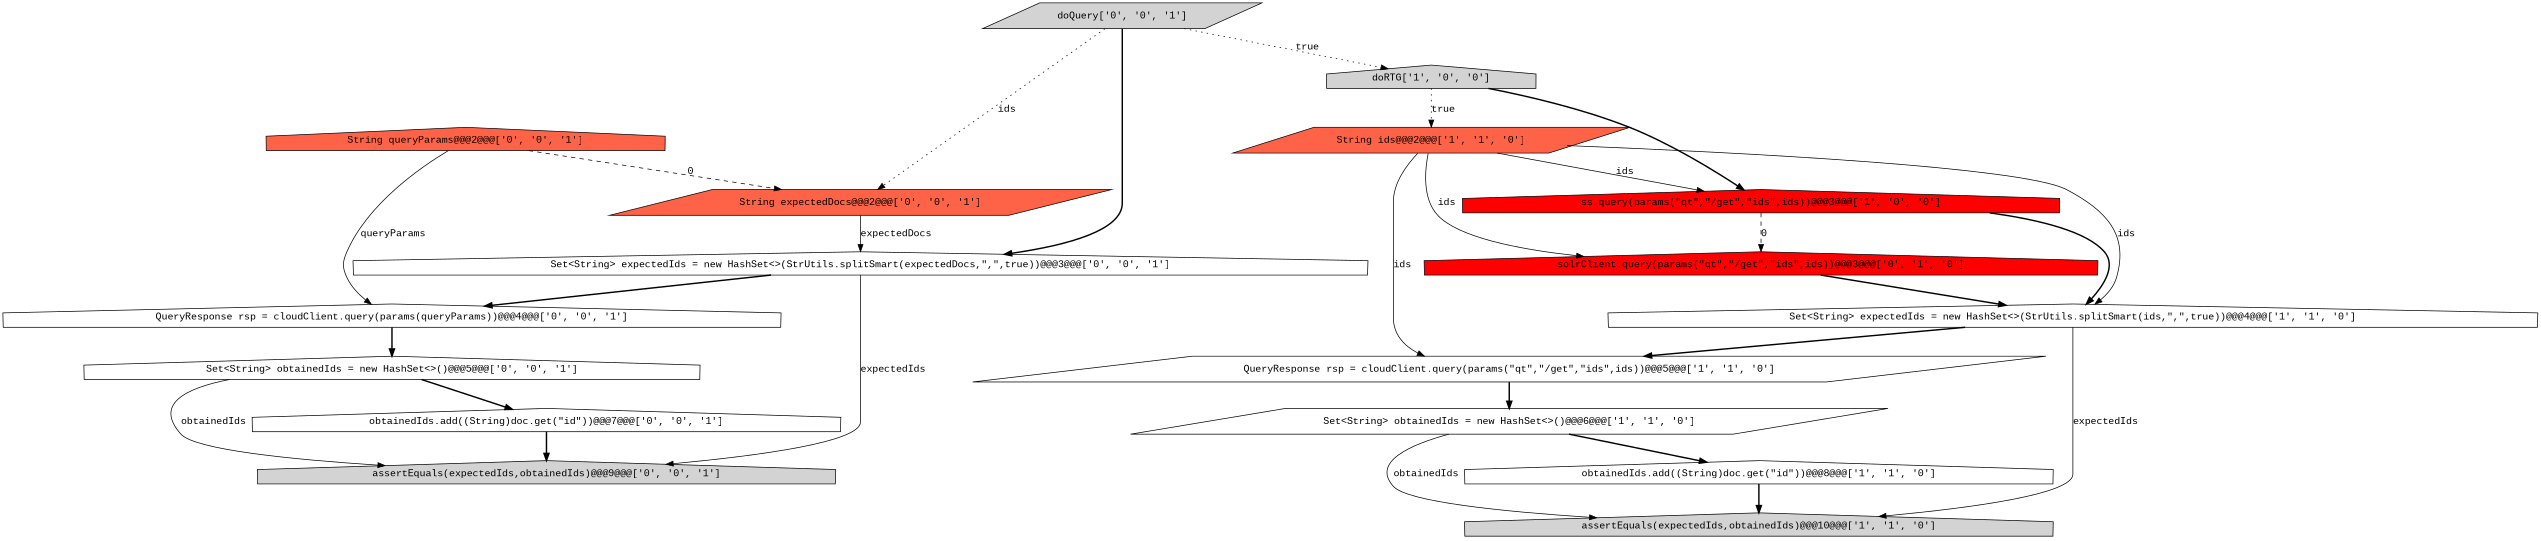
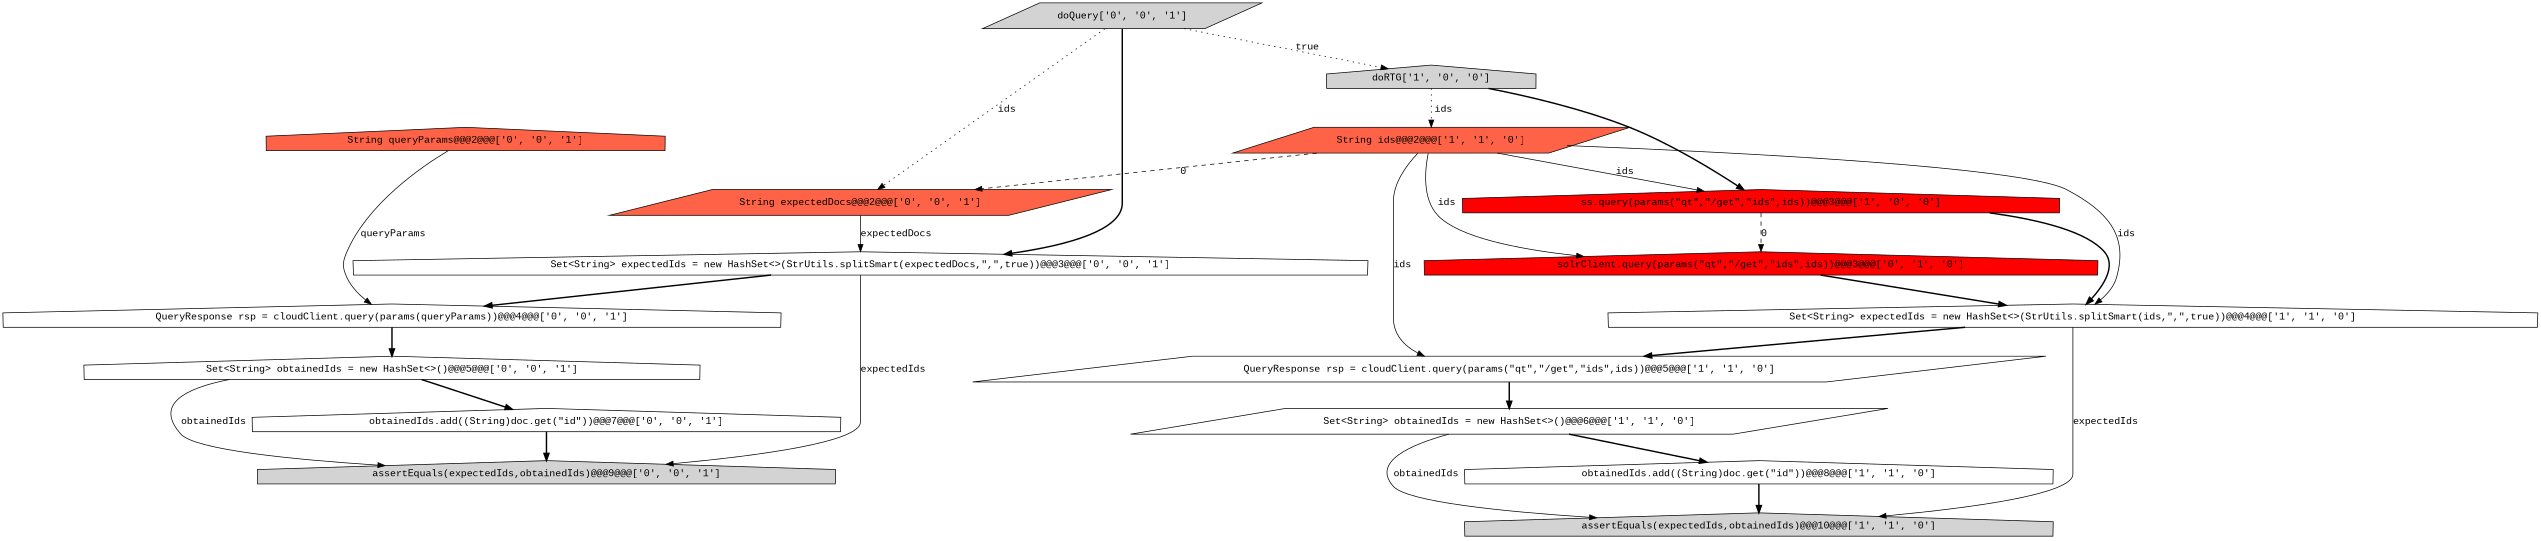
(1443, 109) -> (1443, 109)
(651, 170) -> (1149, 171)
